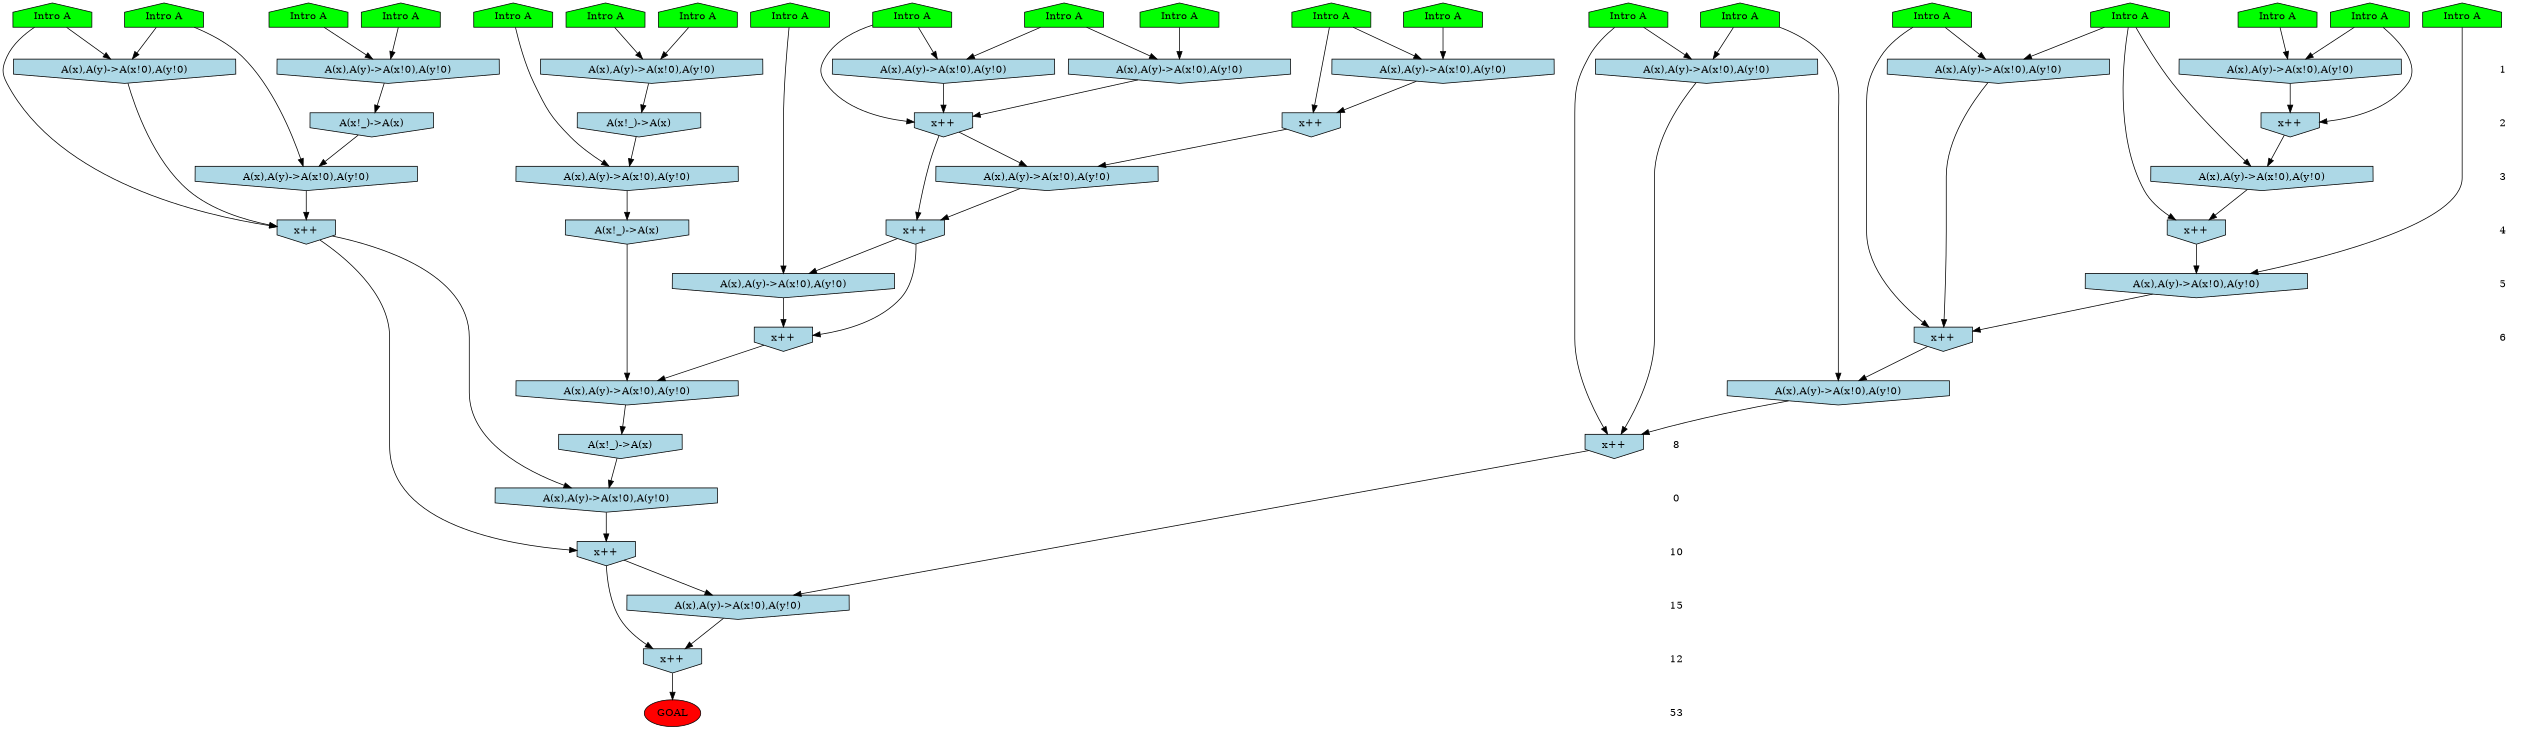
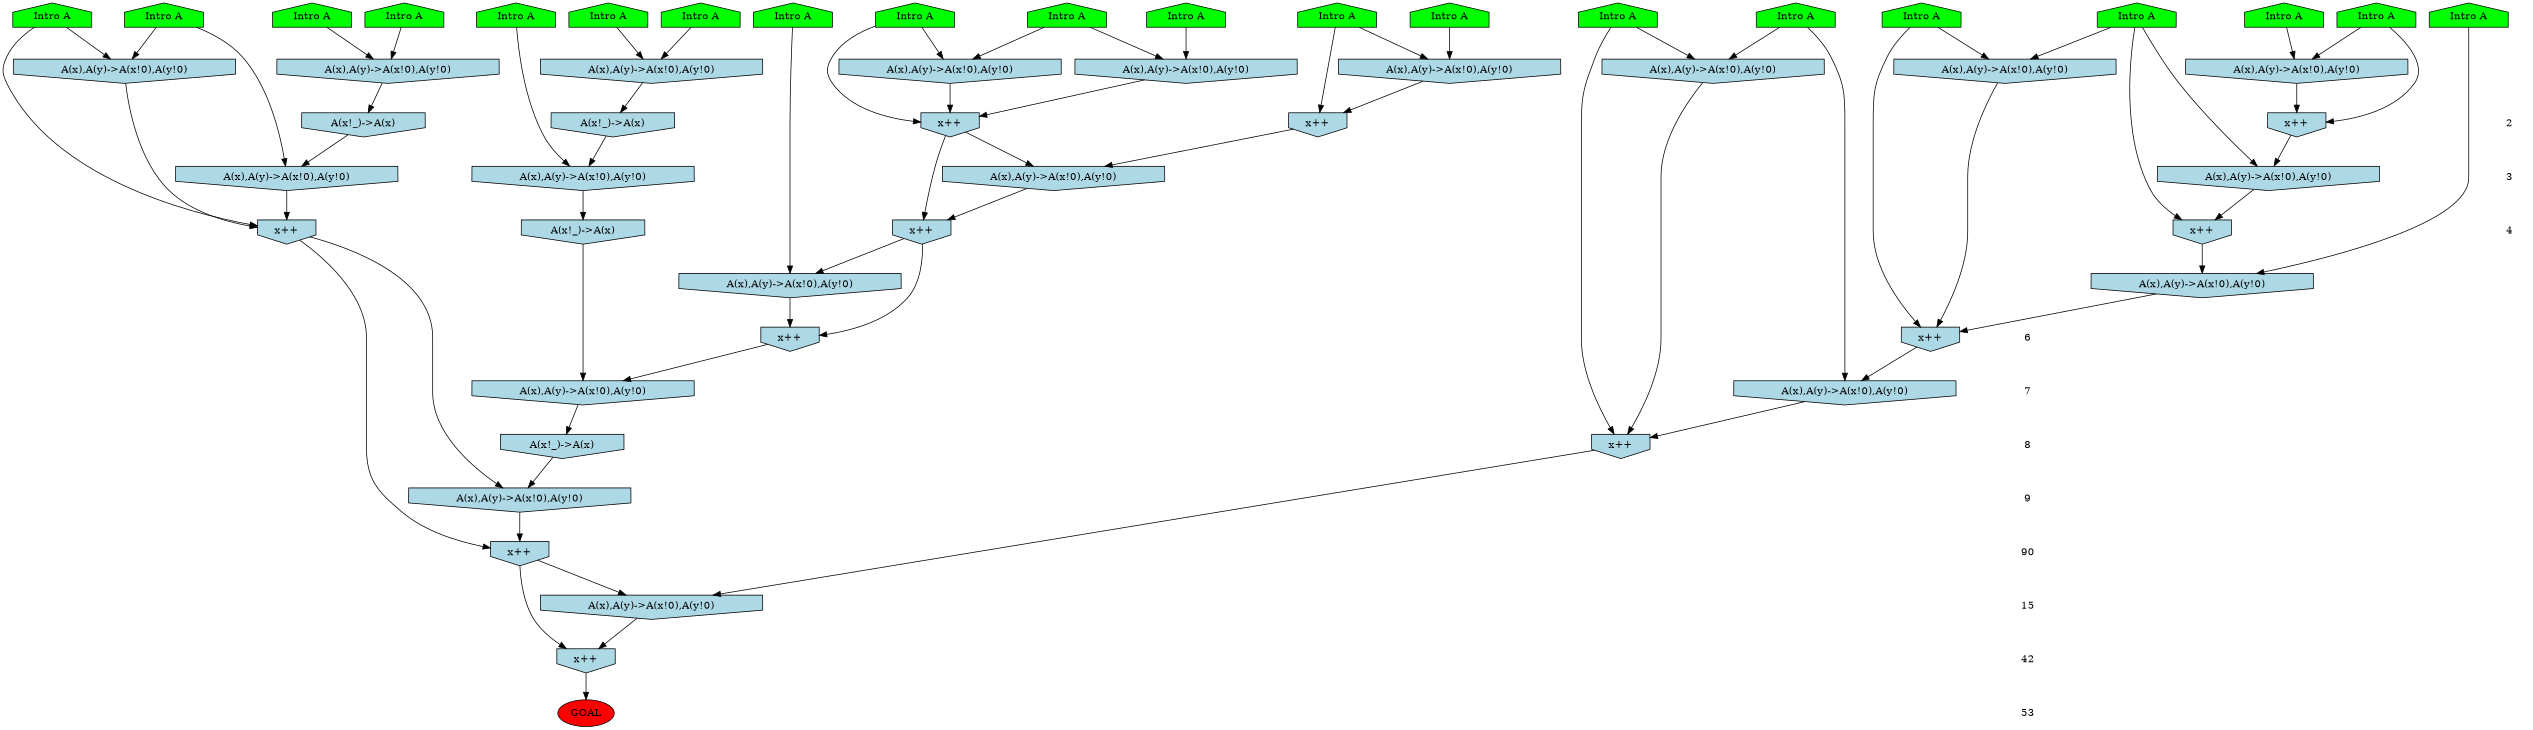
(2503, 70) -> none
(2503, 284) -> none
none -> (2028, 392)
(1677, 499) -> (2028, 499)
(1677, 552) -> (2028, 552)
(1677, 660) -> (2028, 660)
